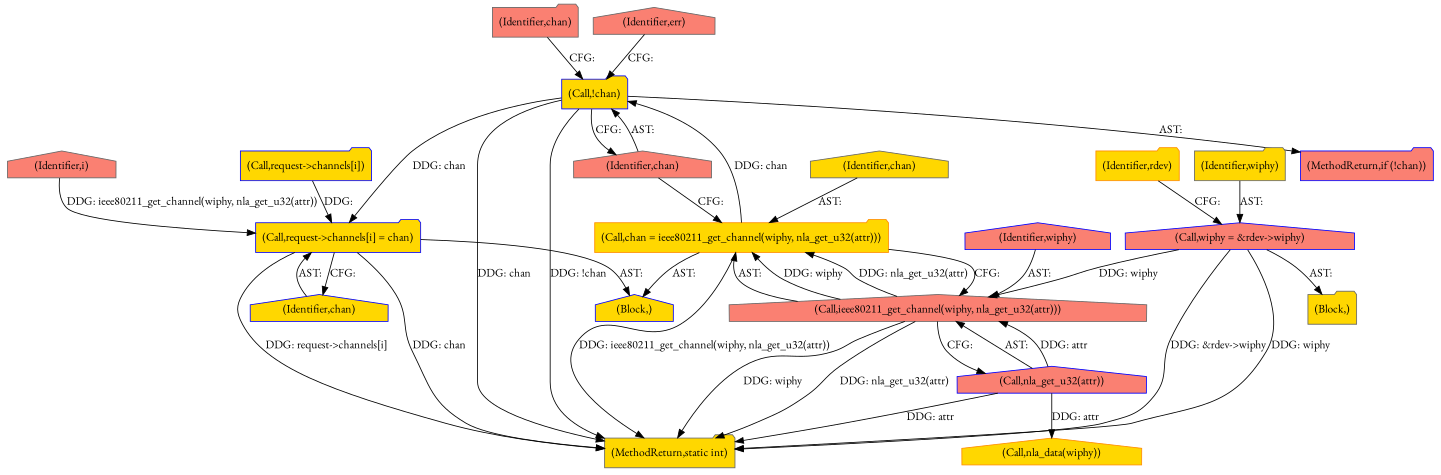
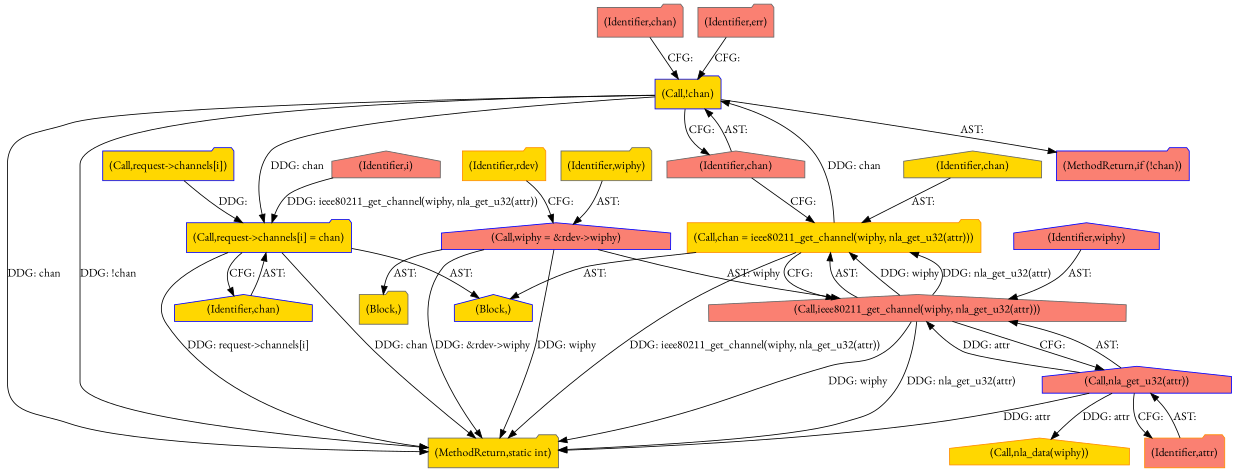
(654, 22) -> (736, 22)
(1129, 273) -> (754, 273)
none -> (1185, 453)
